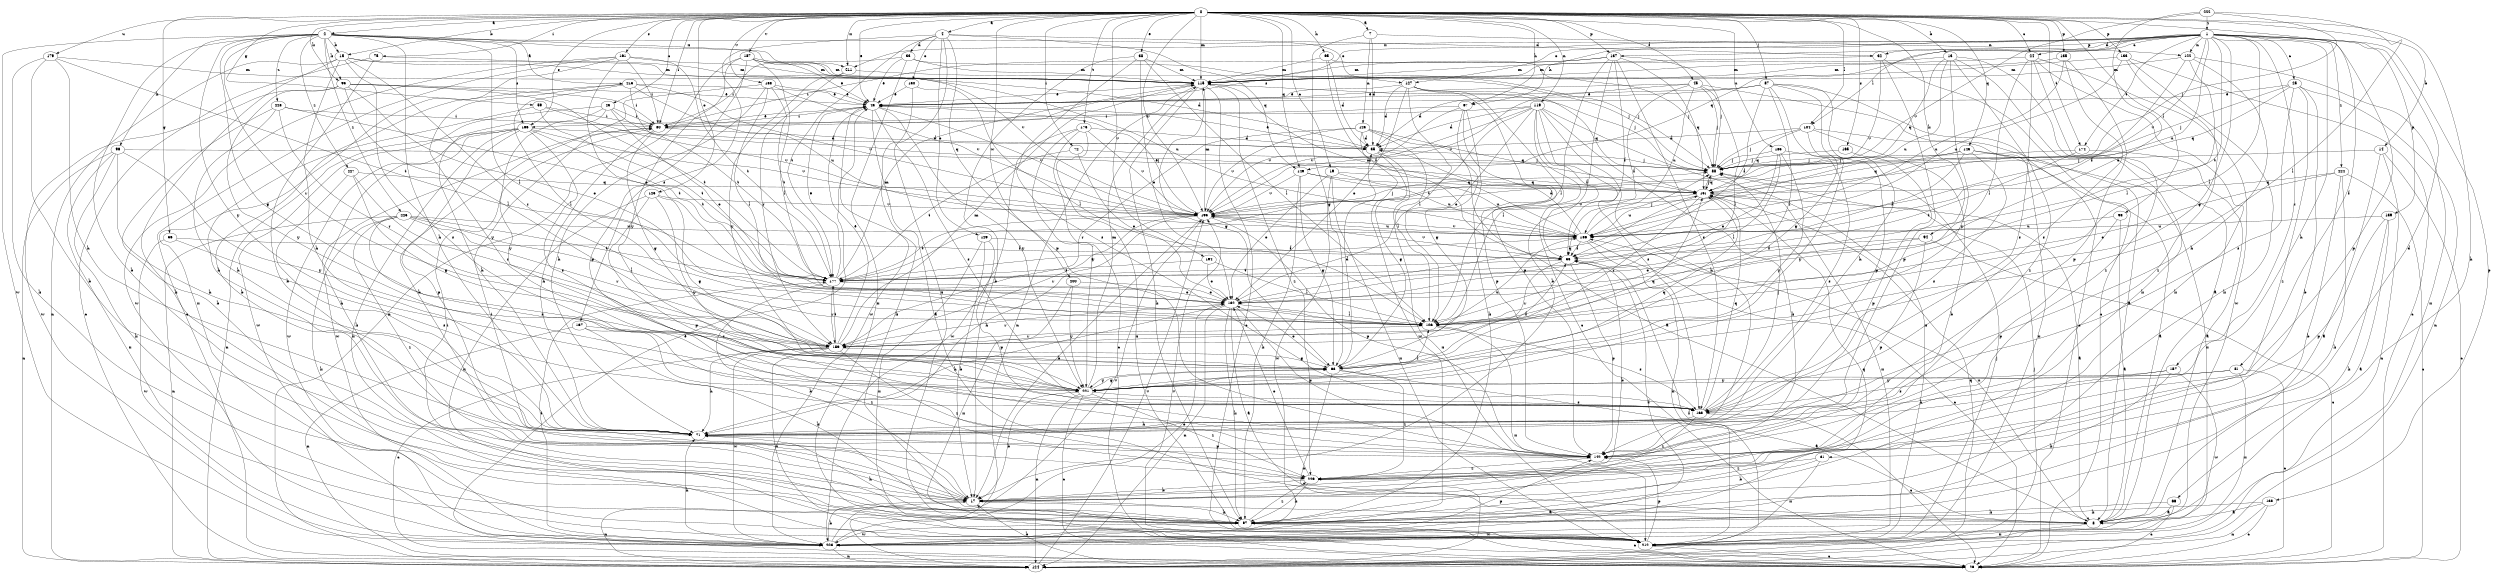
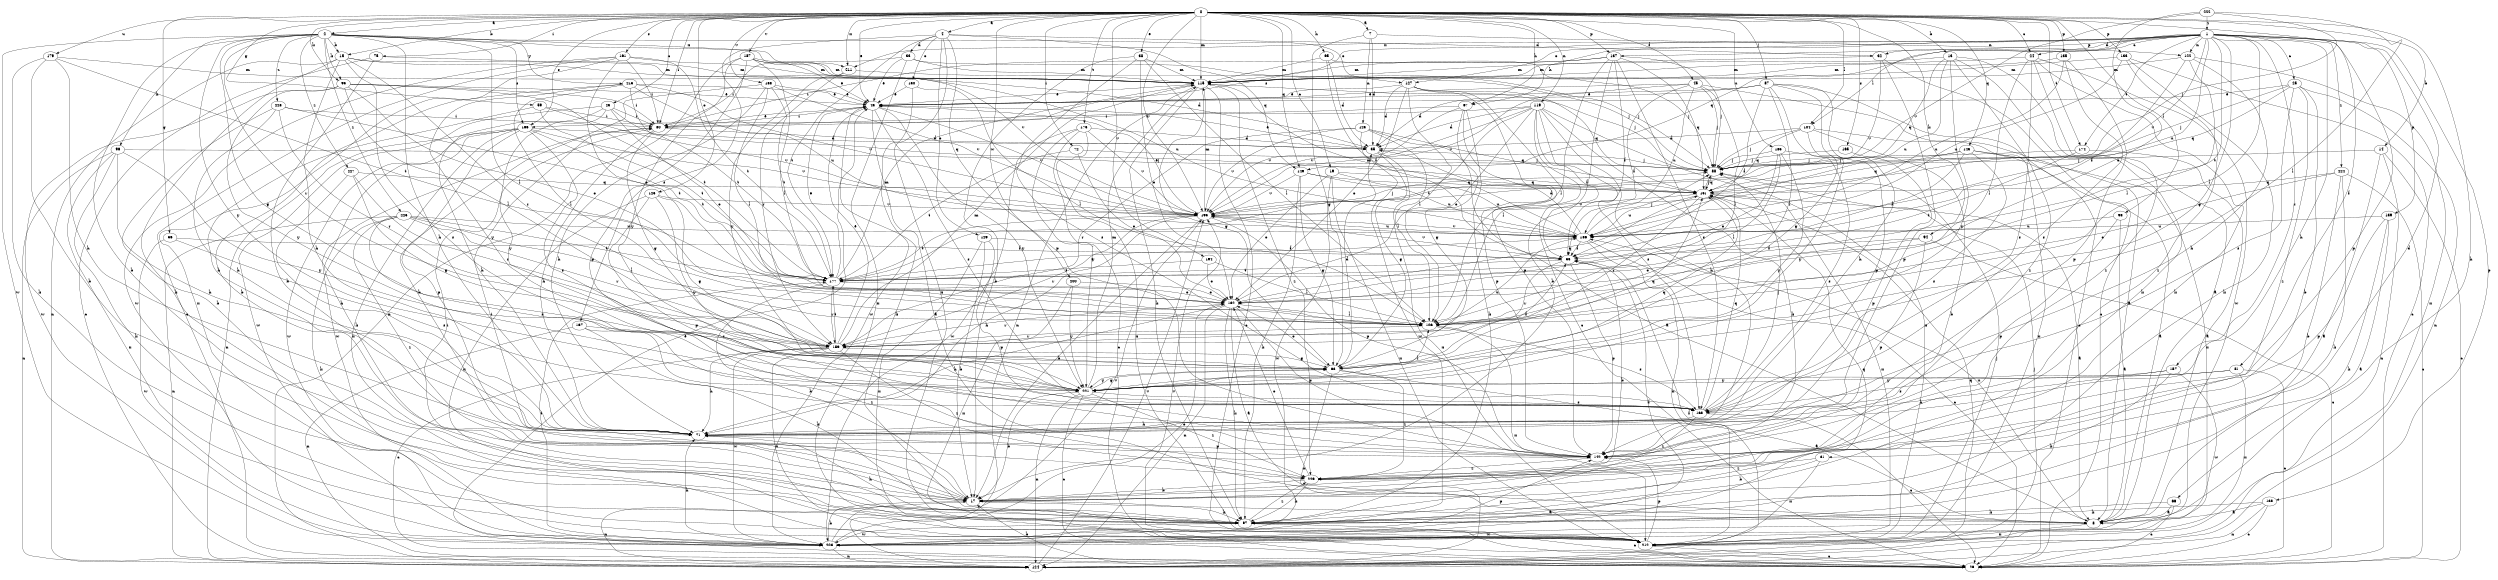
(530, 56) -> (530, 56)
(1364, 139) -> none
